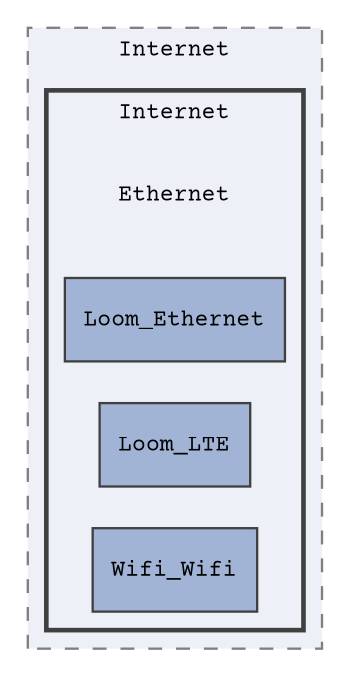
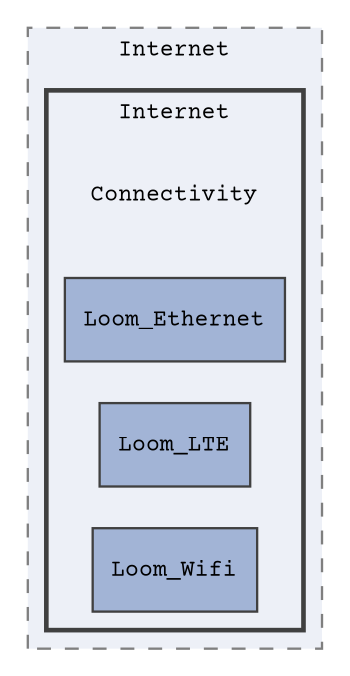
(175, 195) -> (175, 195)
(175, 570) -> (175, 570)
